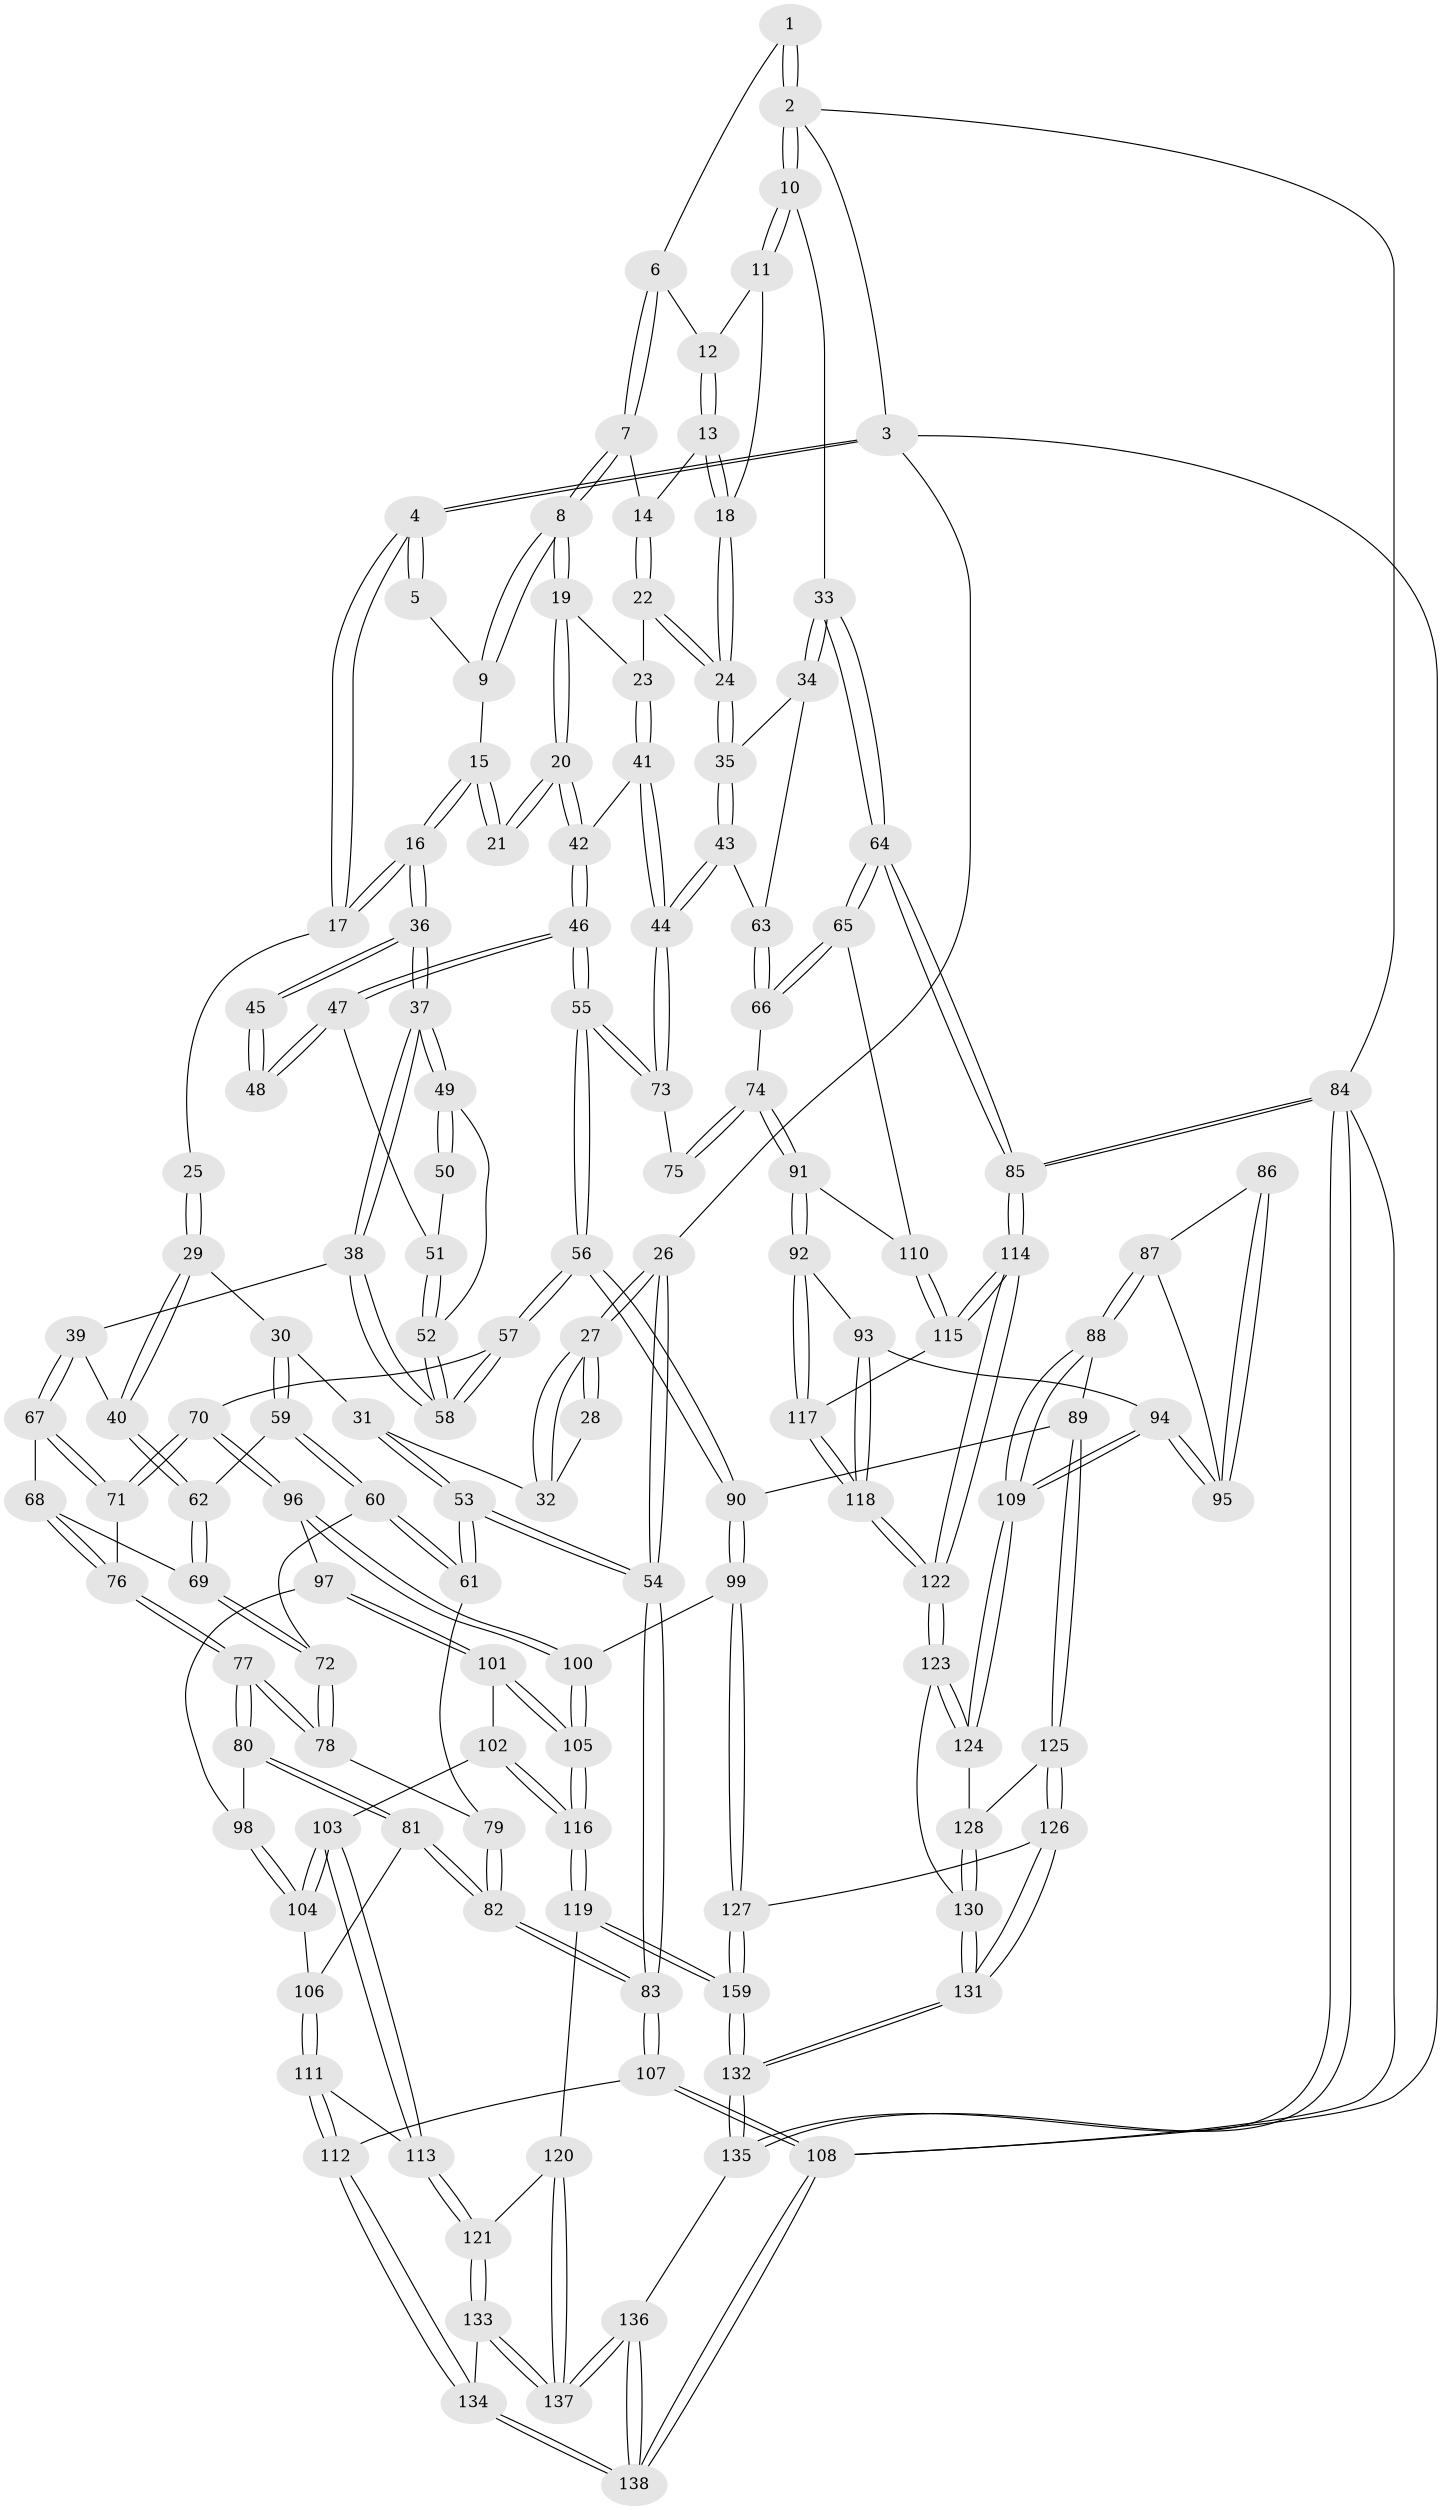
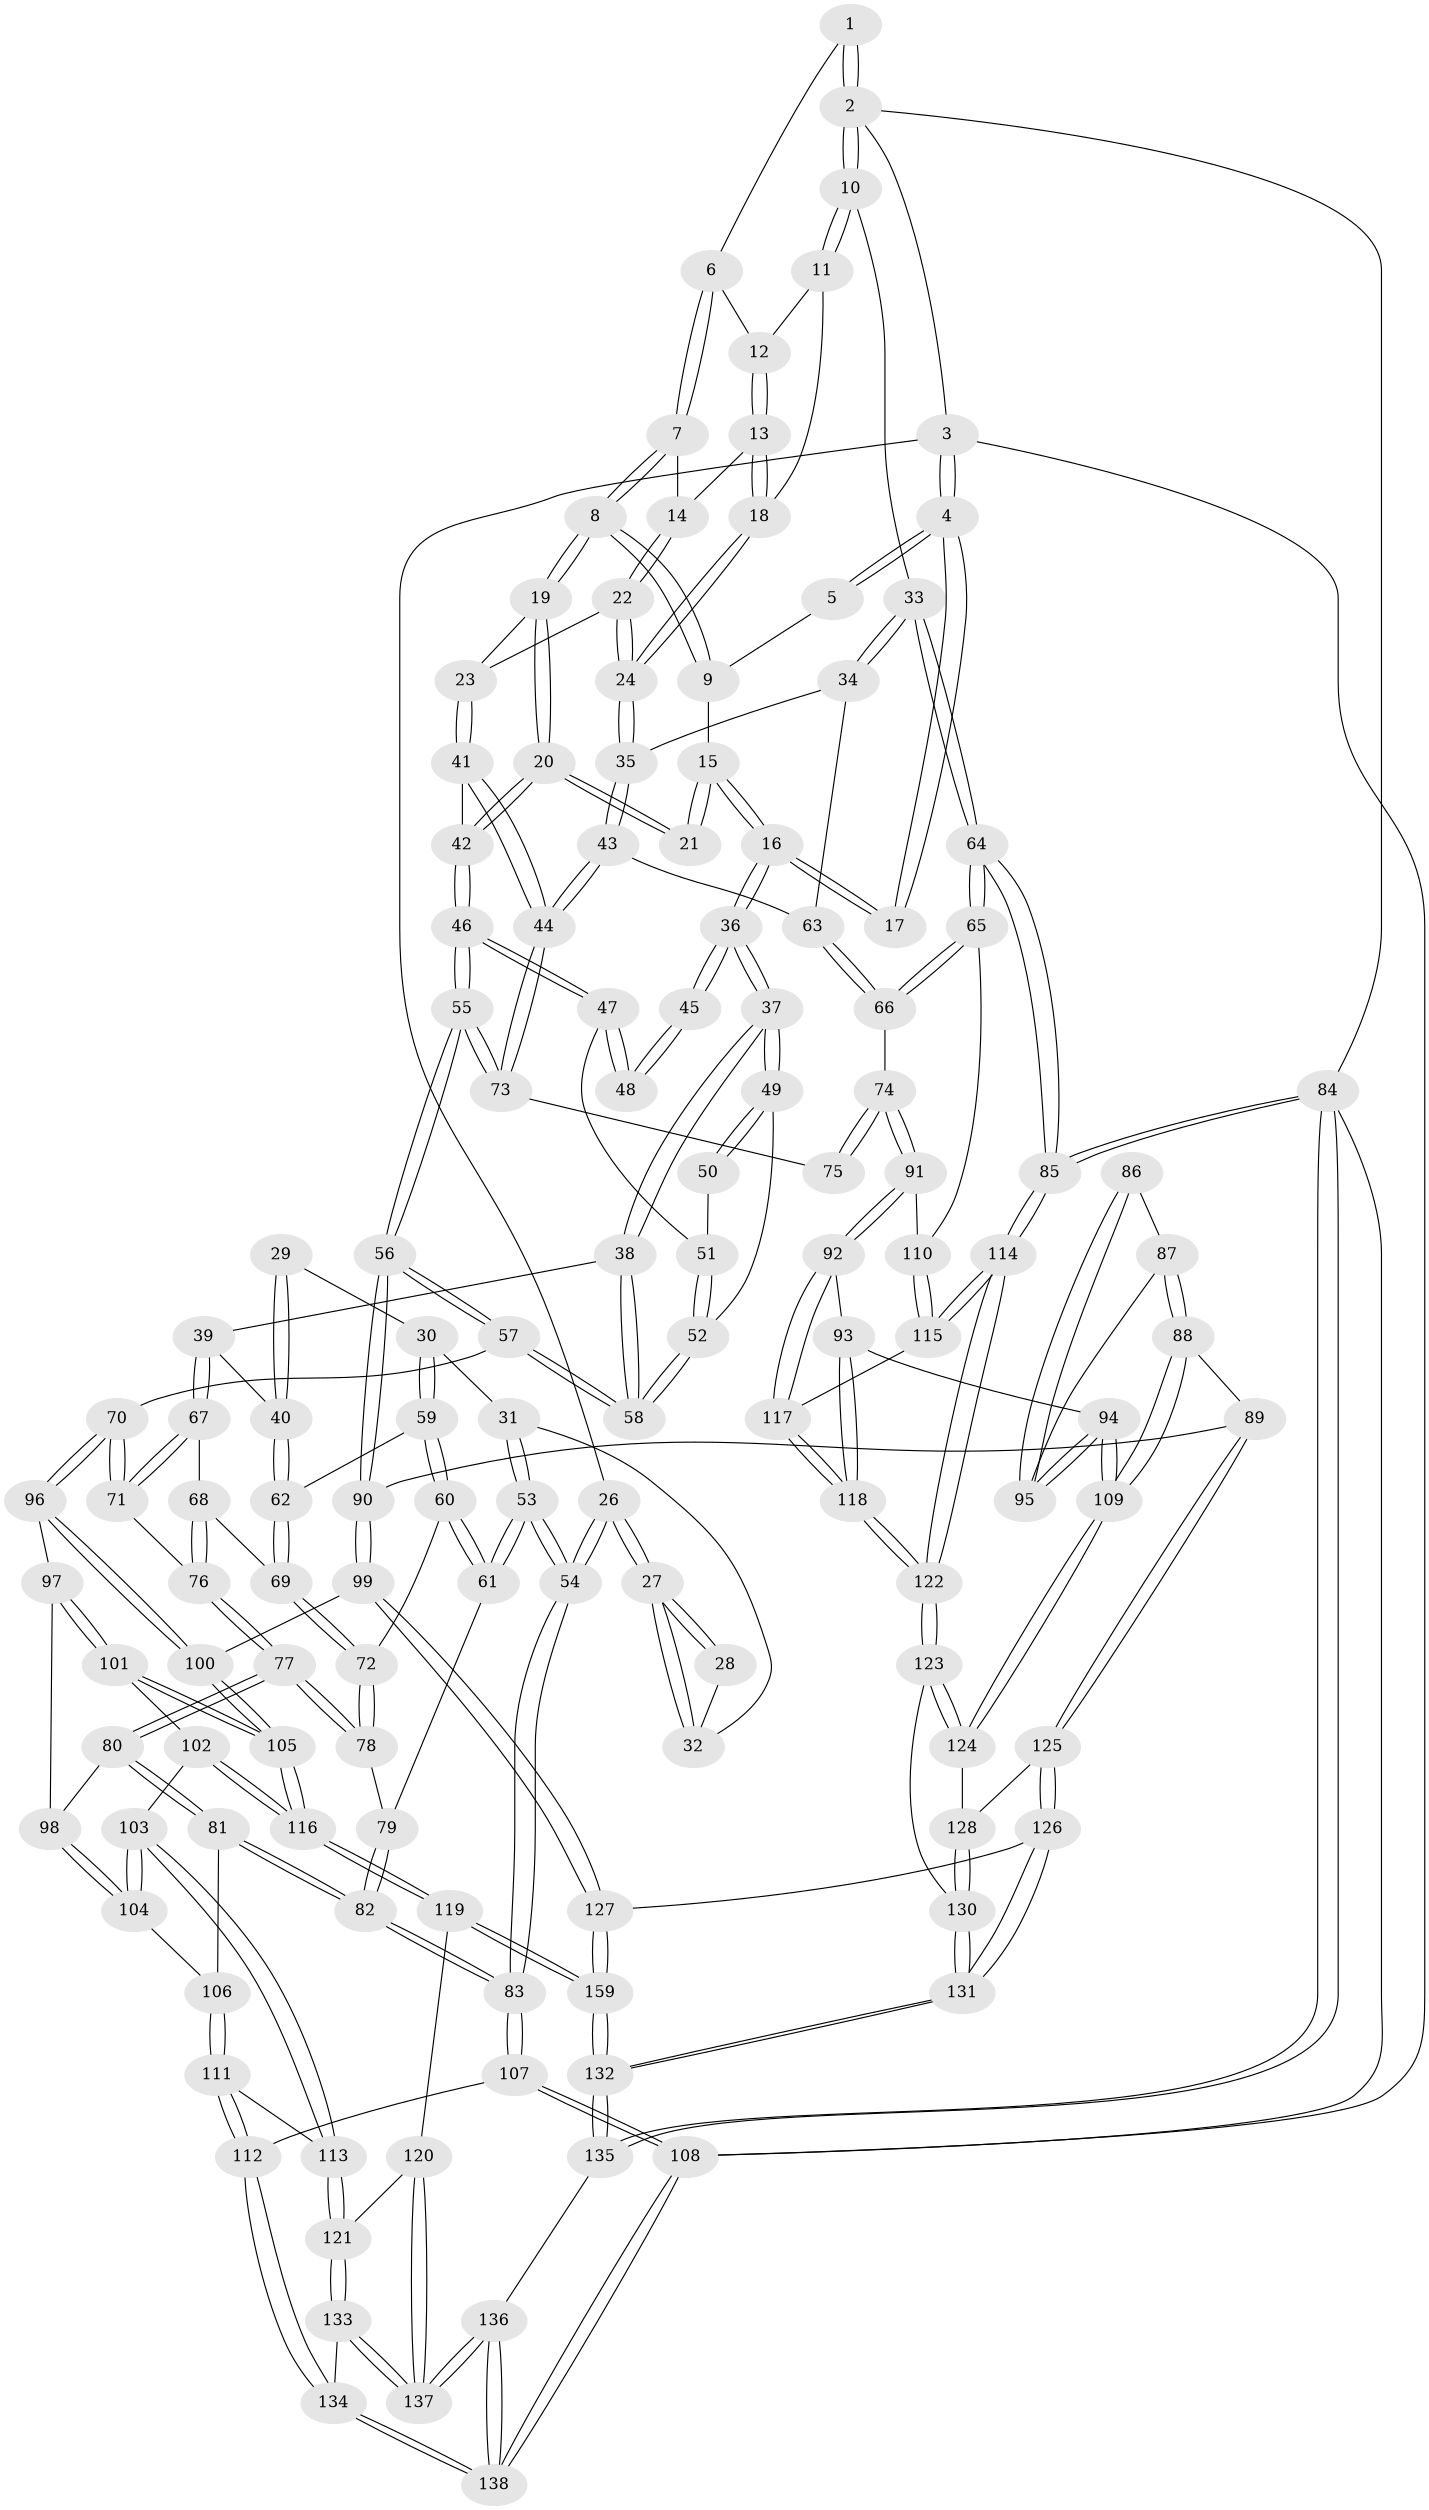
(194, 1173) -> none
